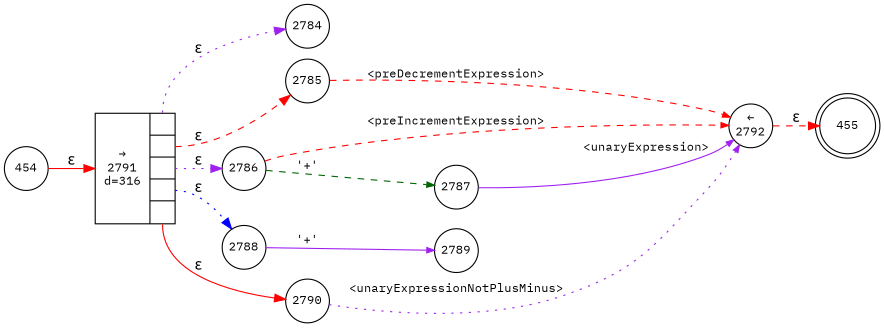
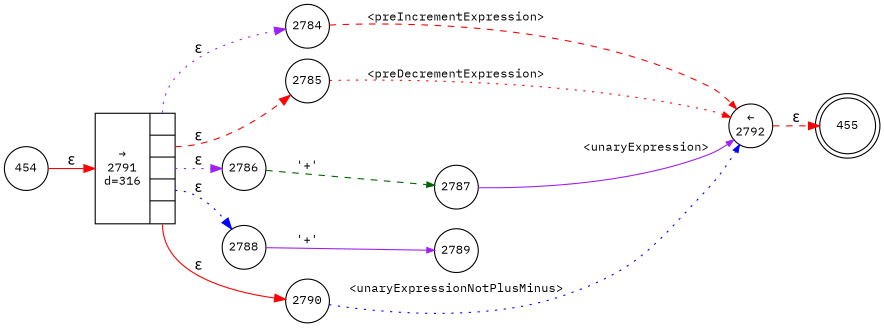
(527, 86) -> (527, 86)
(492, 131) -> (537, 36)
(560, 297) -> (560, 297)
